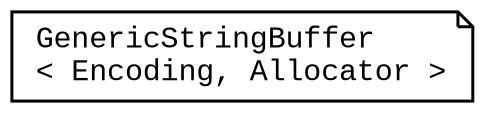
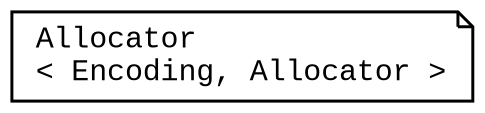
(242, 56) -> (242, 56)
